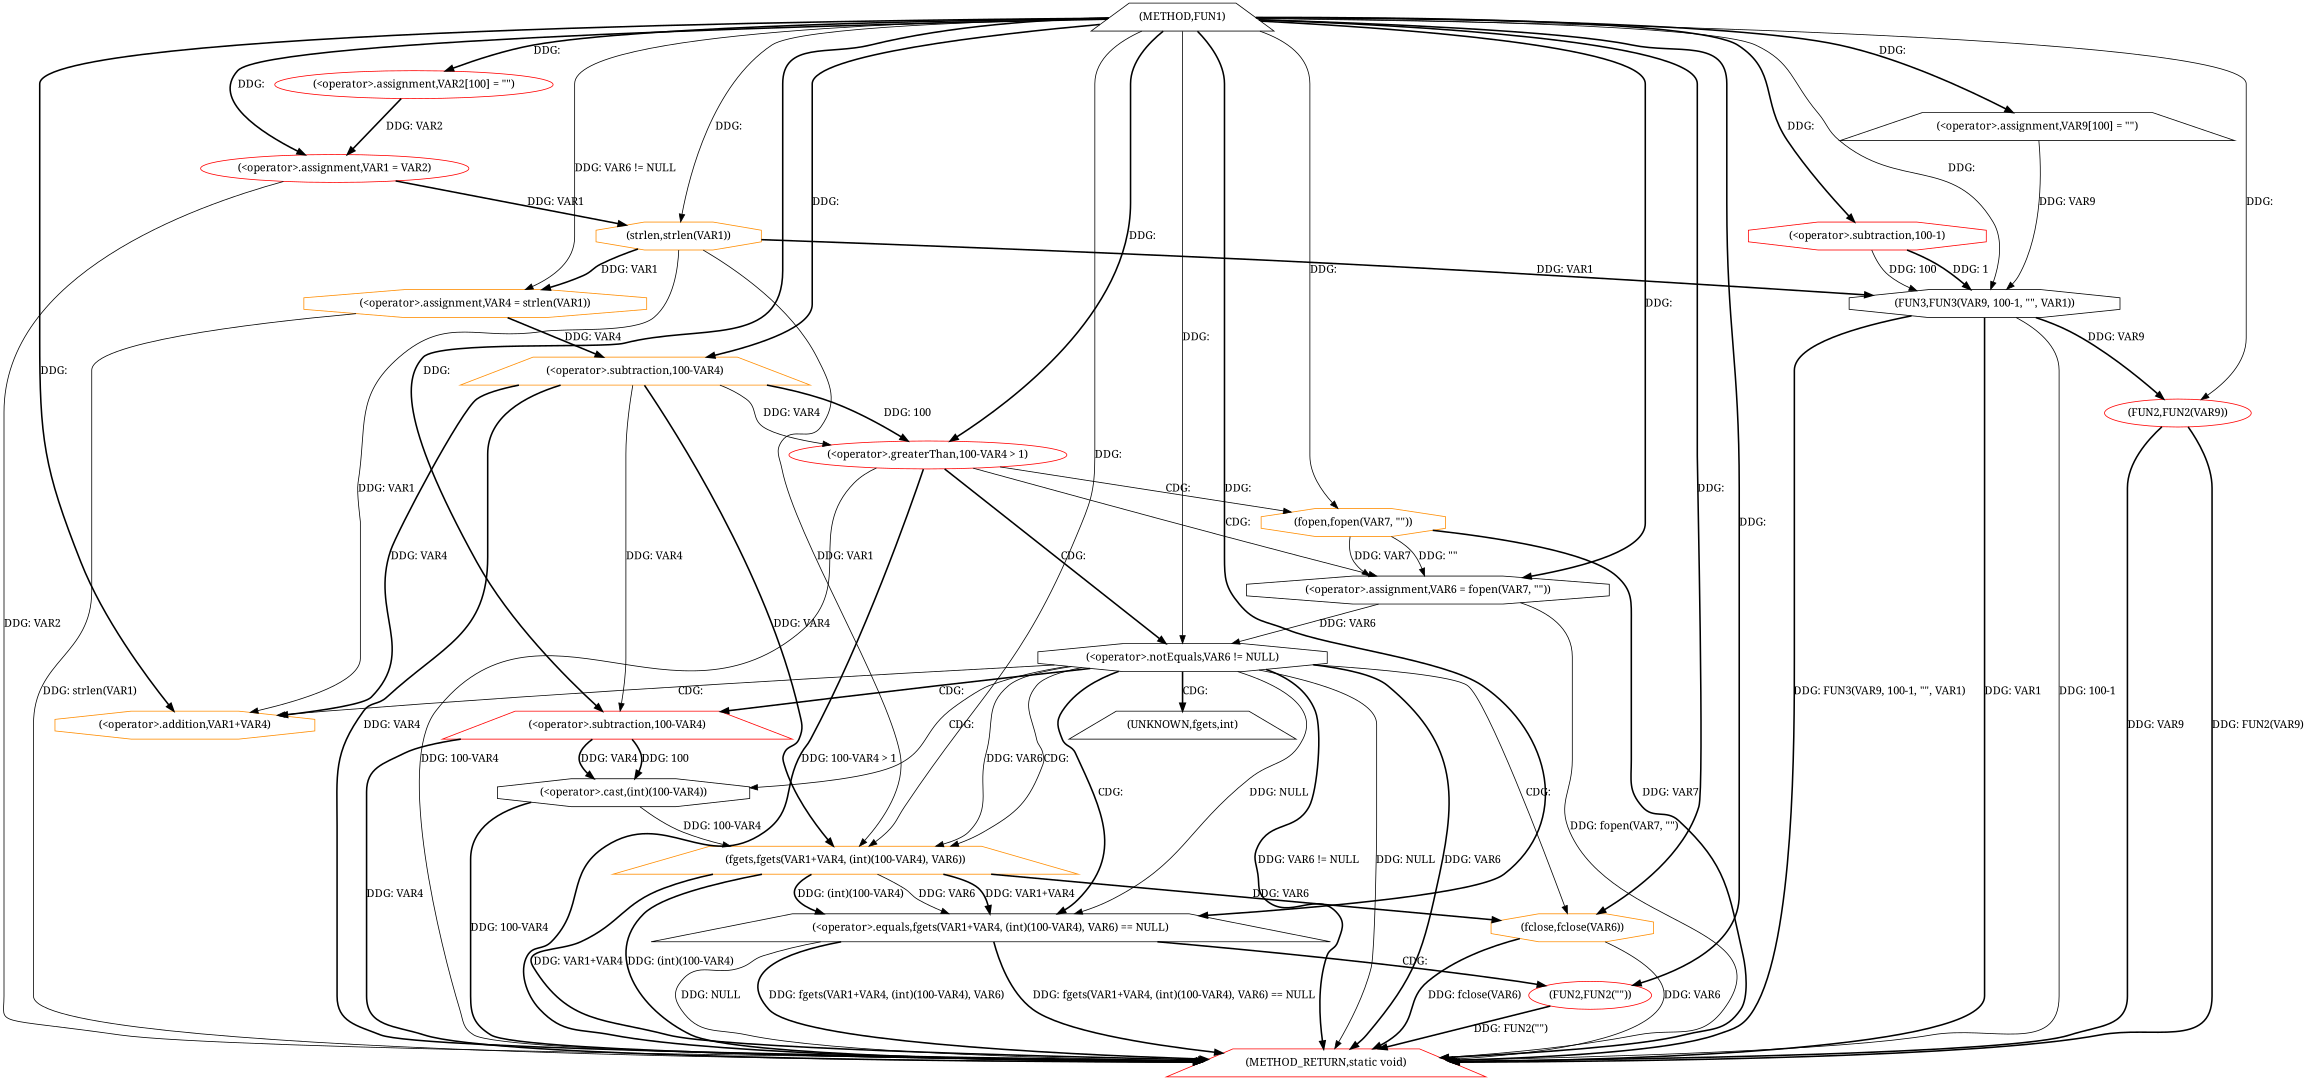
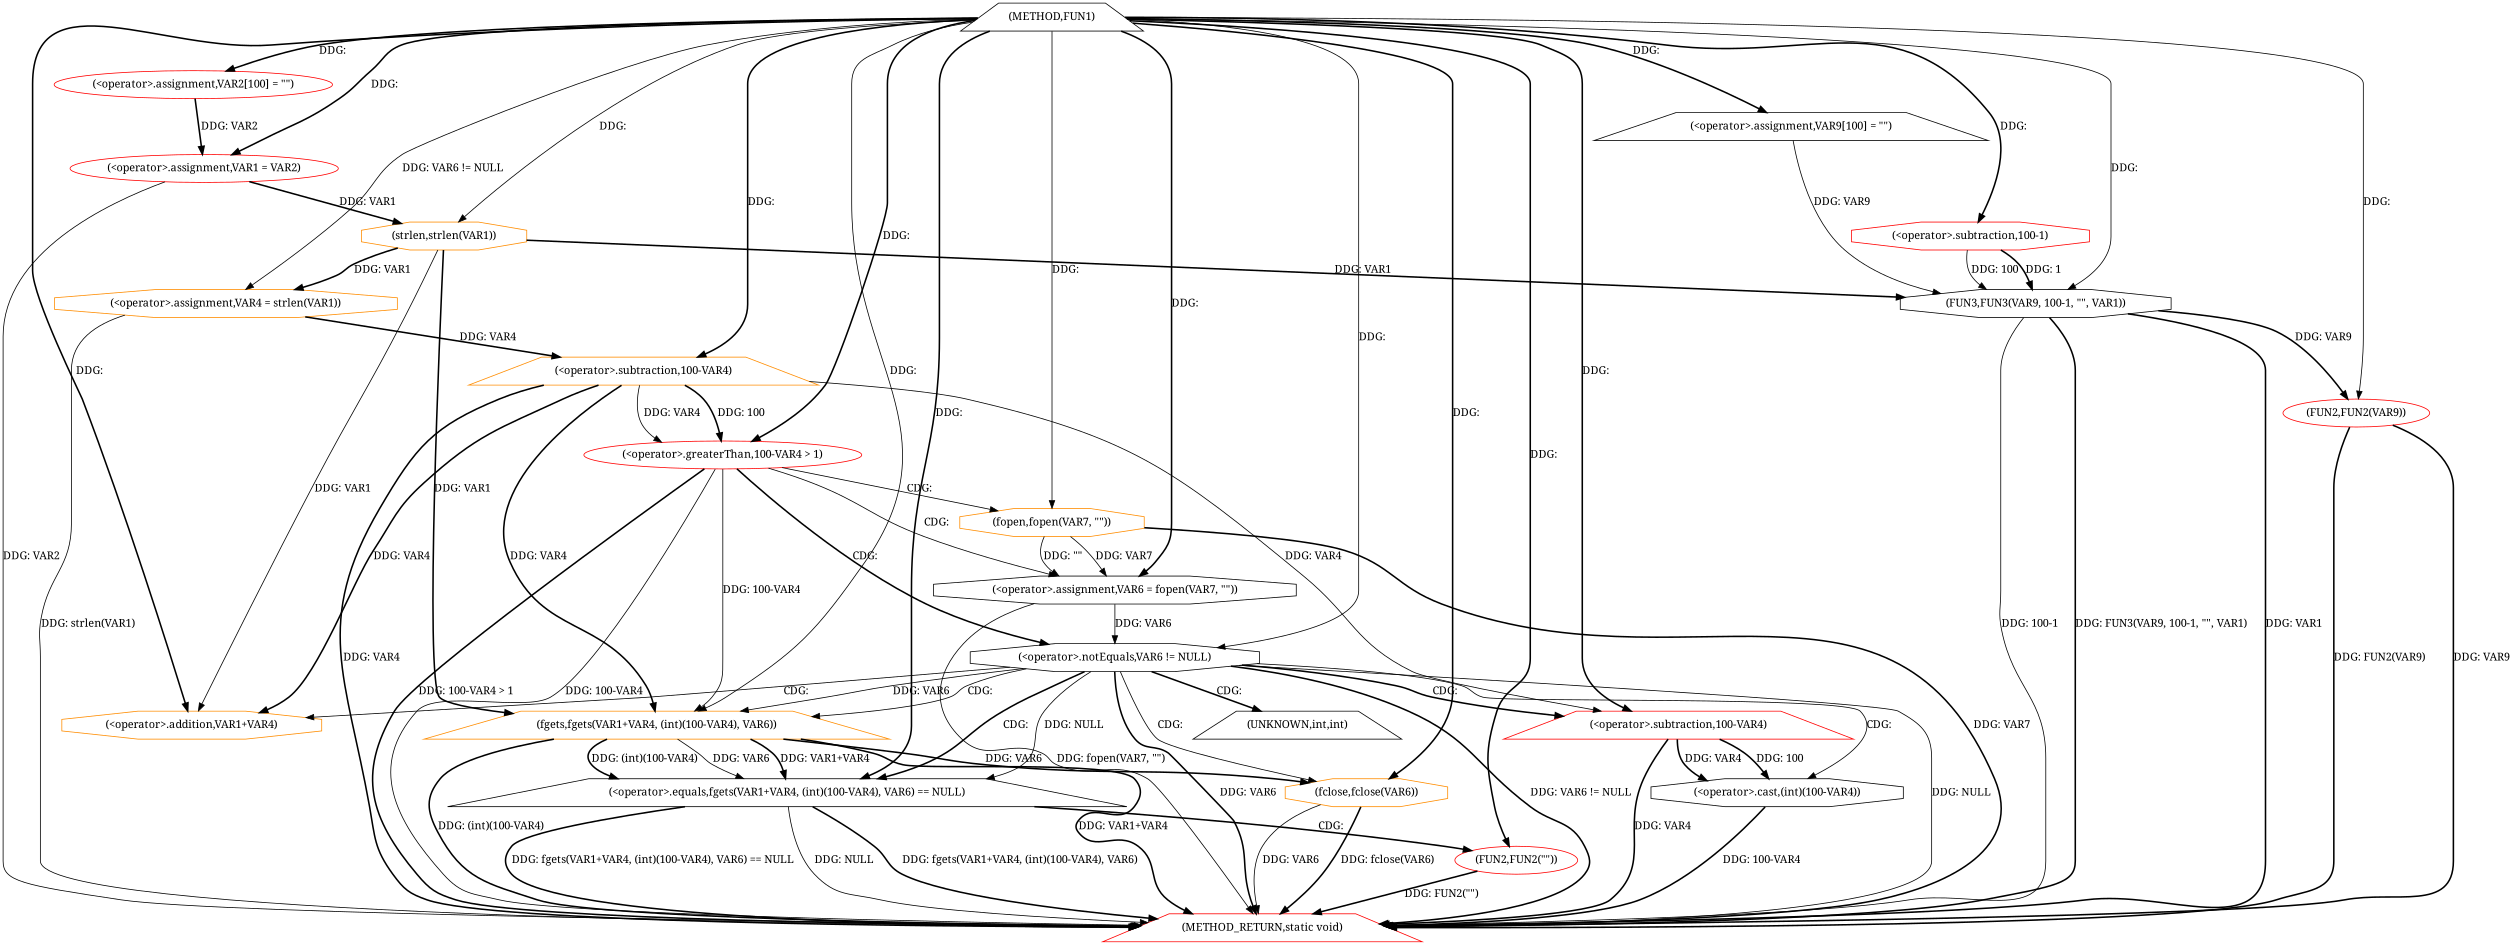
(798, 516) -> (434, 508)
(1183, 725) -> (1297, 725)
(679, 830) -> (723, 592)
